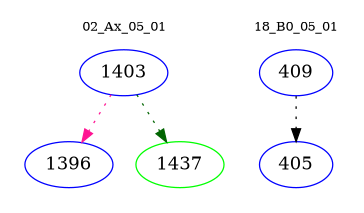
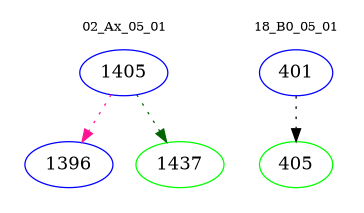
(124, 73) -> (124, 73)
(296, 73) -> (296, 73)
(296, 165) -> (296, 165)
